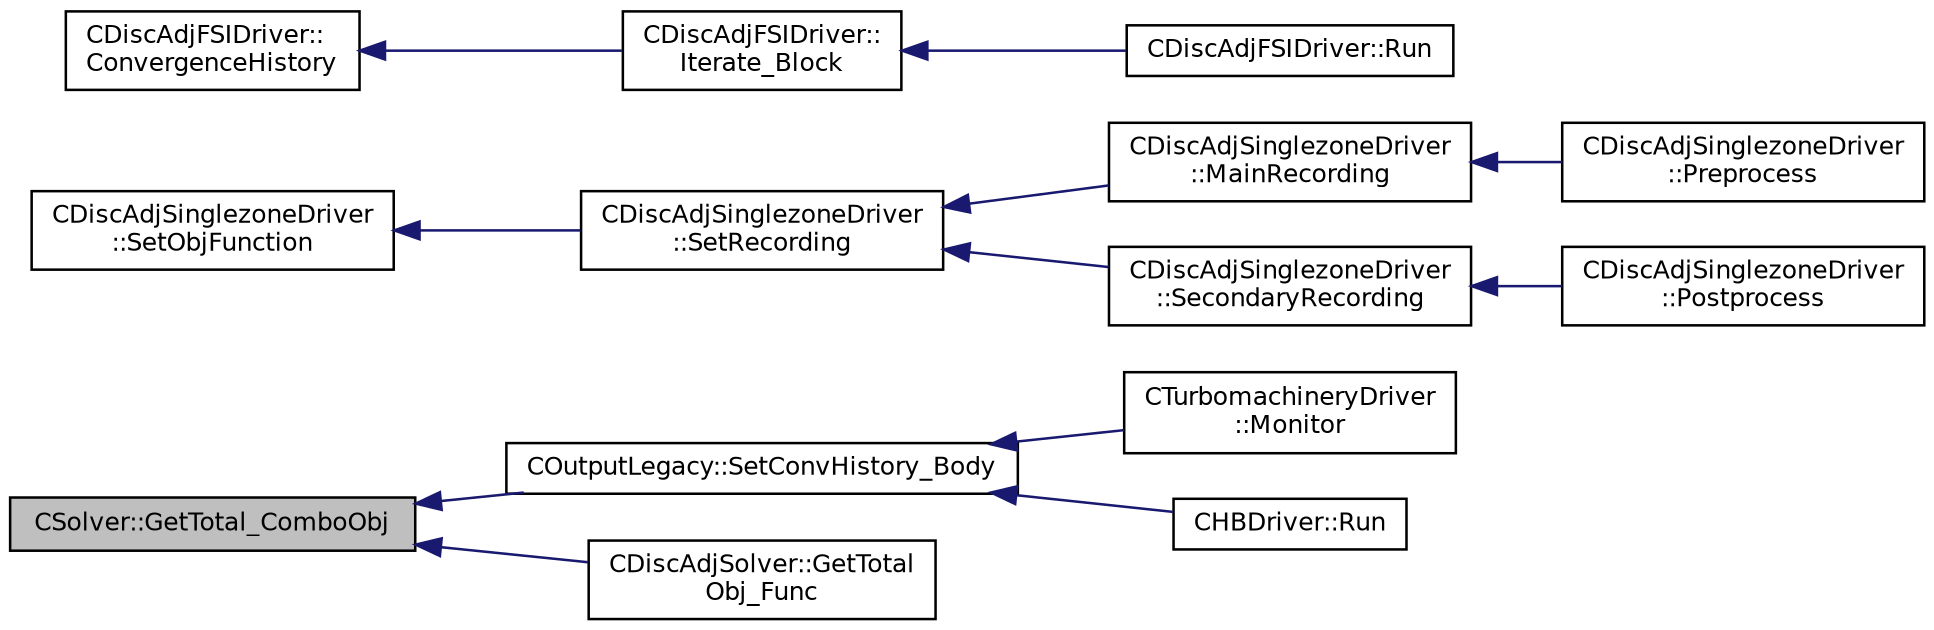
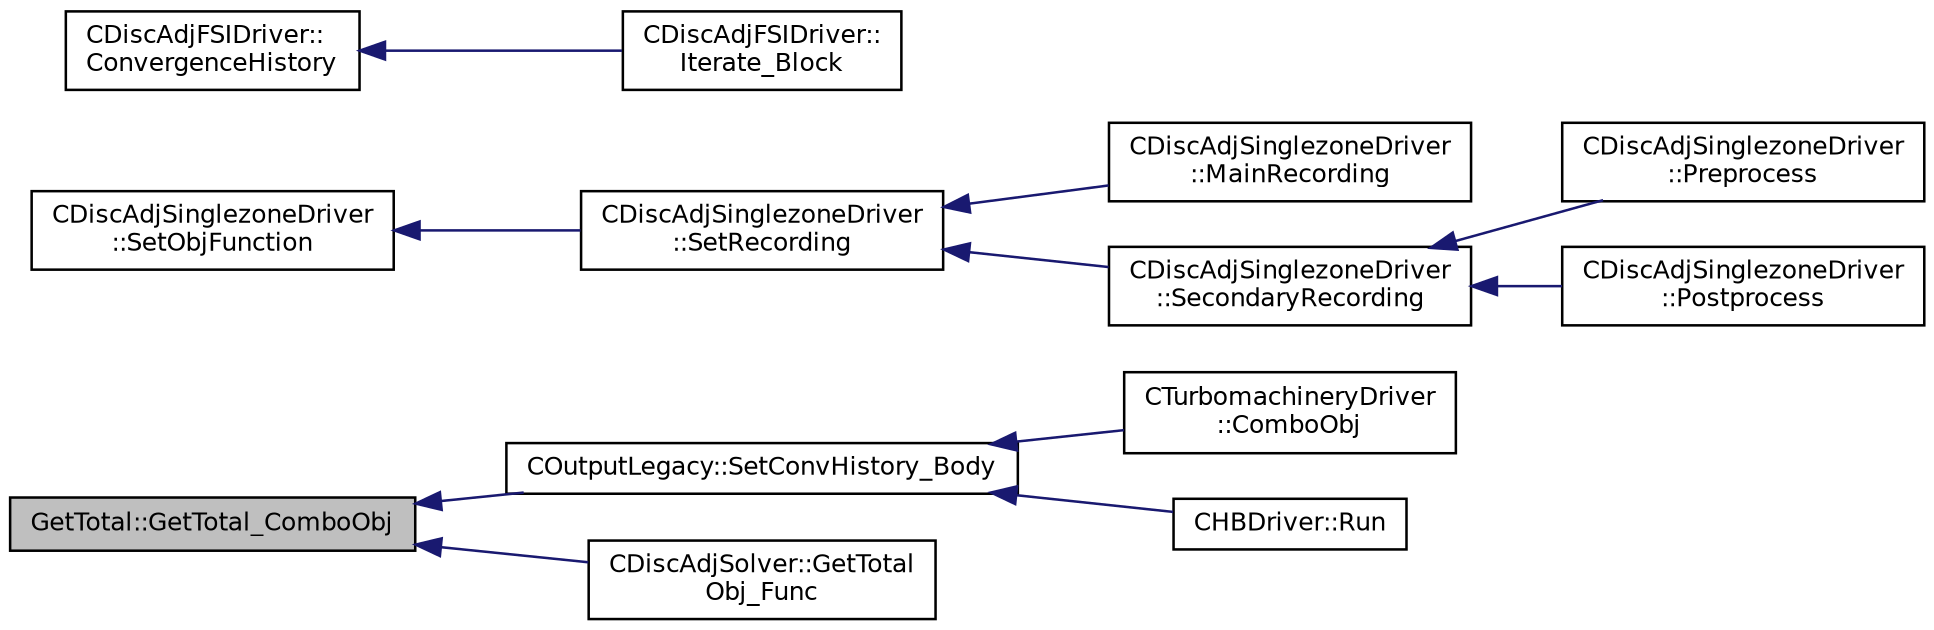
(1290, 51) -> none
(1530, 162) -> (1529, 221)
(1290, 413) -> (1290, 413)
(213, 524) -> (213, 524)
